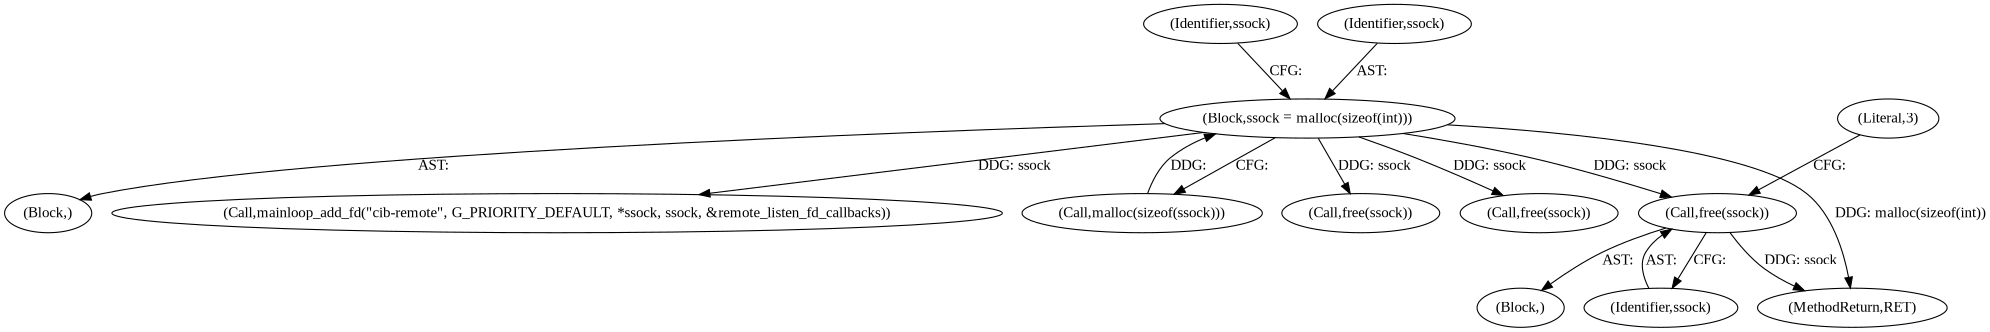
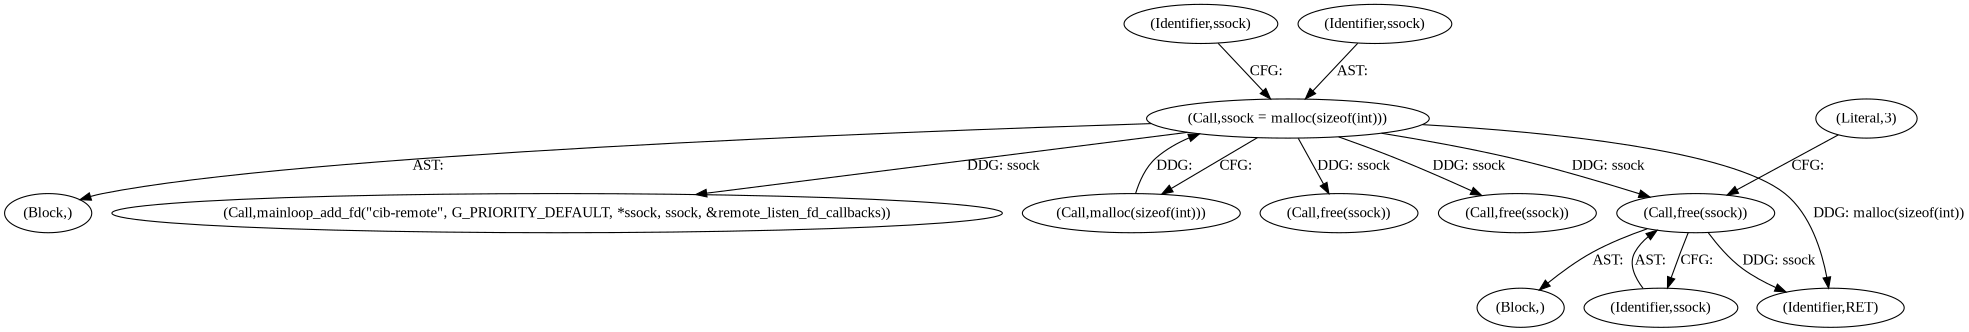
(1308, 119) -> (1288, 119)
(1142, 213) -> (1131, 213)
(1852, 308) -> (1831, 308)
